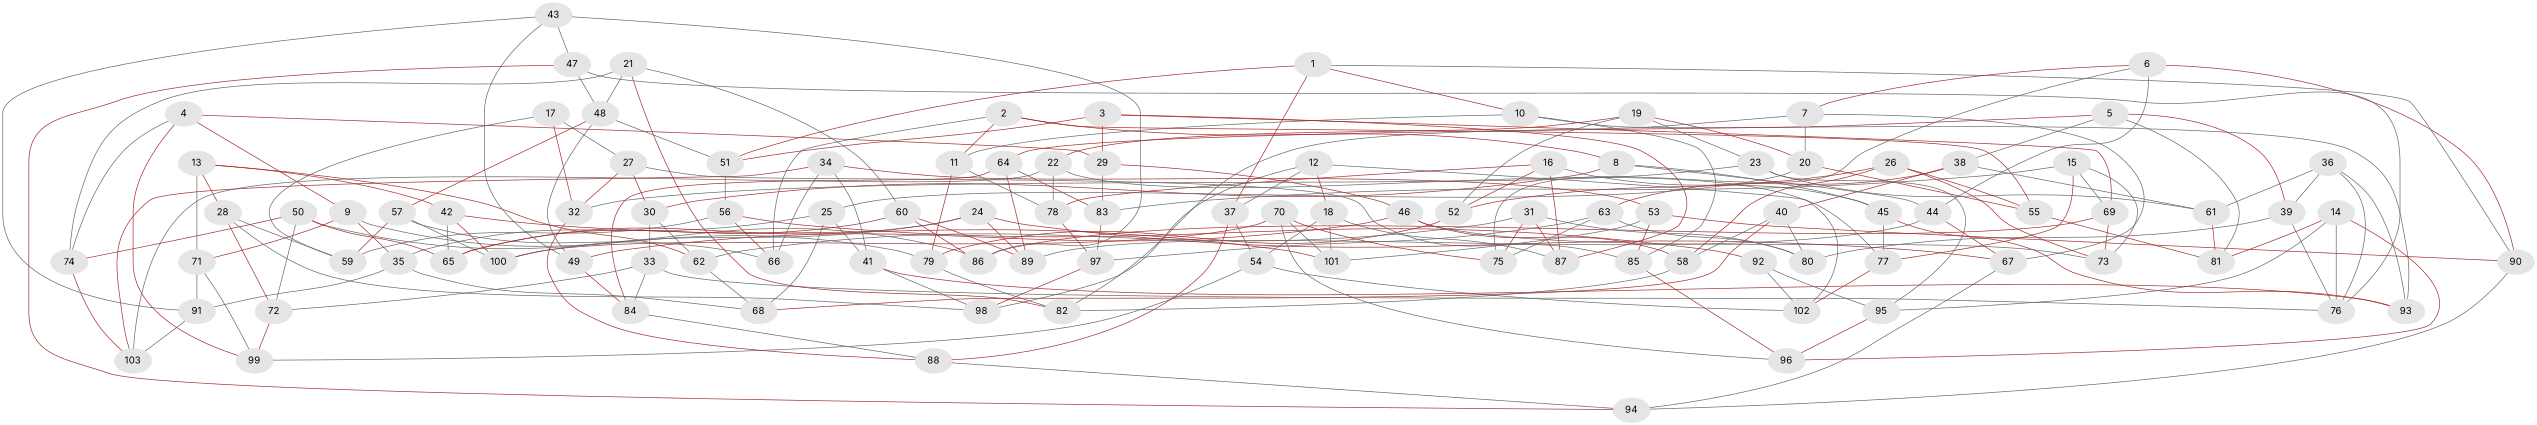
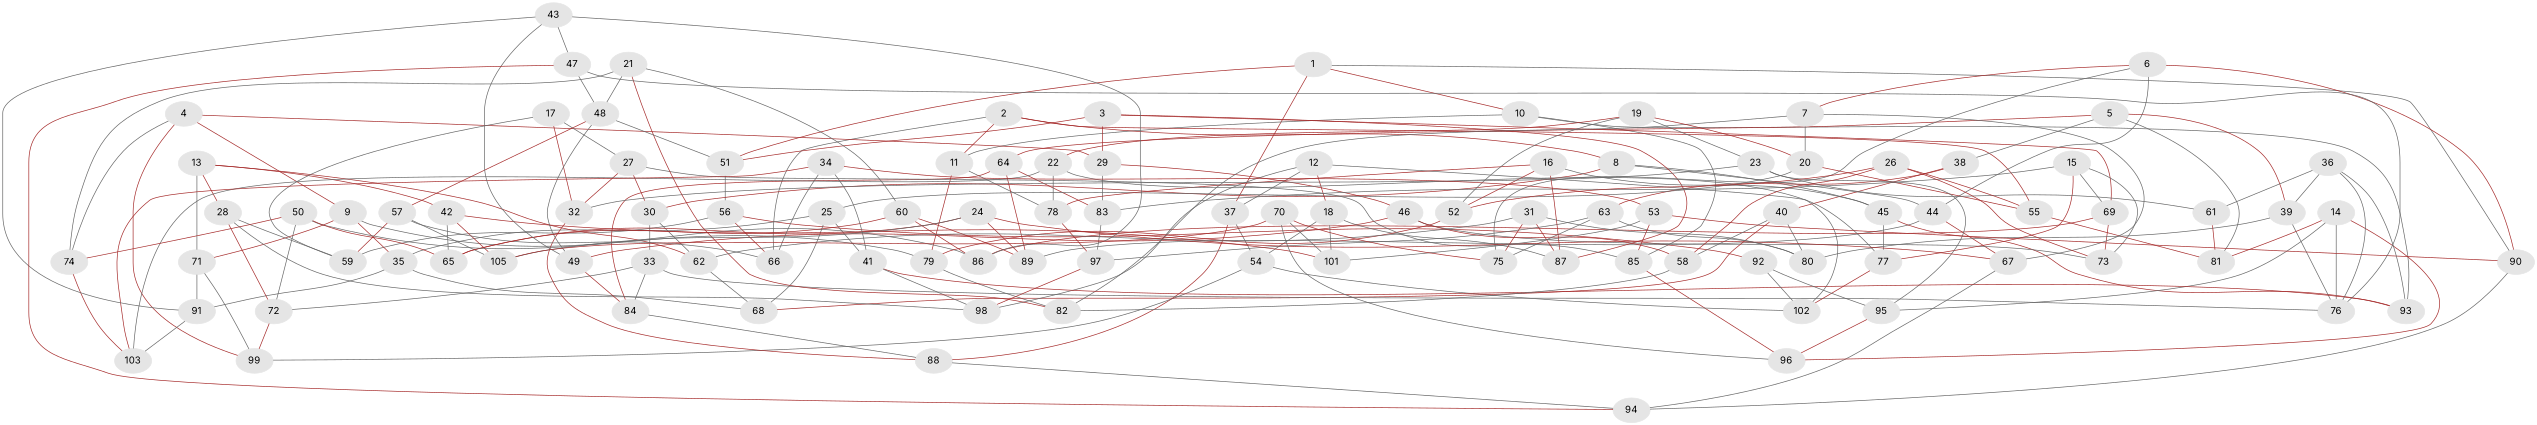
(2080, 187) -> none
(499, 262) -> (499, 262)
